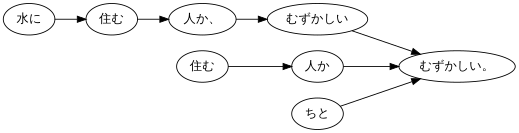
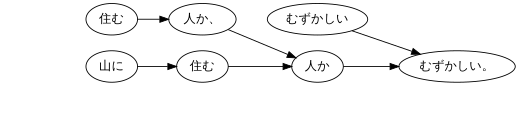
(29, 19) -> none
(247, 19) -> (258, 42)
none -> (112, 66)
(318, 114) -> none
